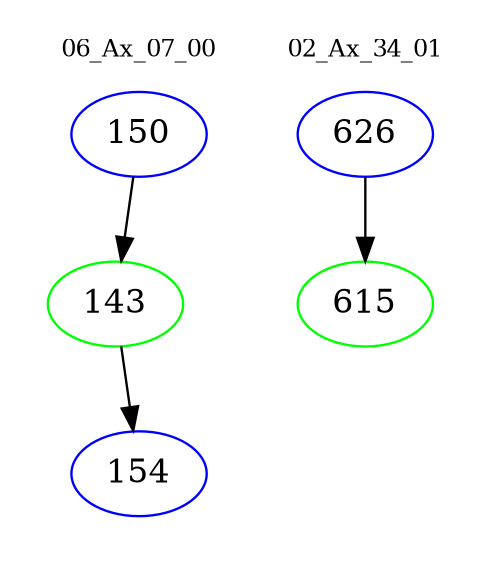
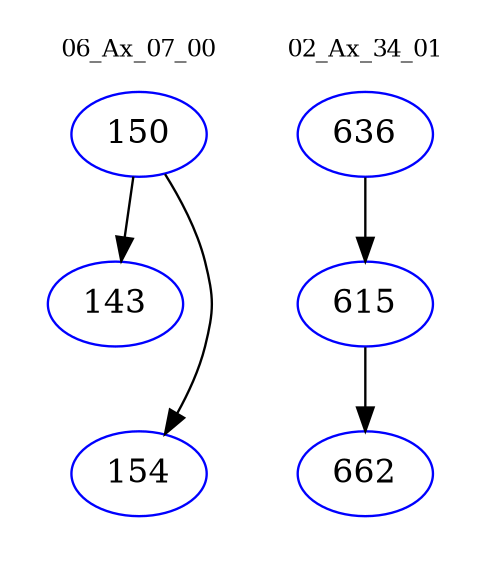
(365, 134) -> (365, 134)
(115, 304) -> (115, 304)
(365, 304) -> (365, 304)
(126, 377) -> (211, 292)
none -> (365, 474)
